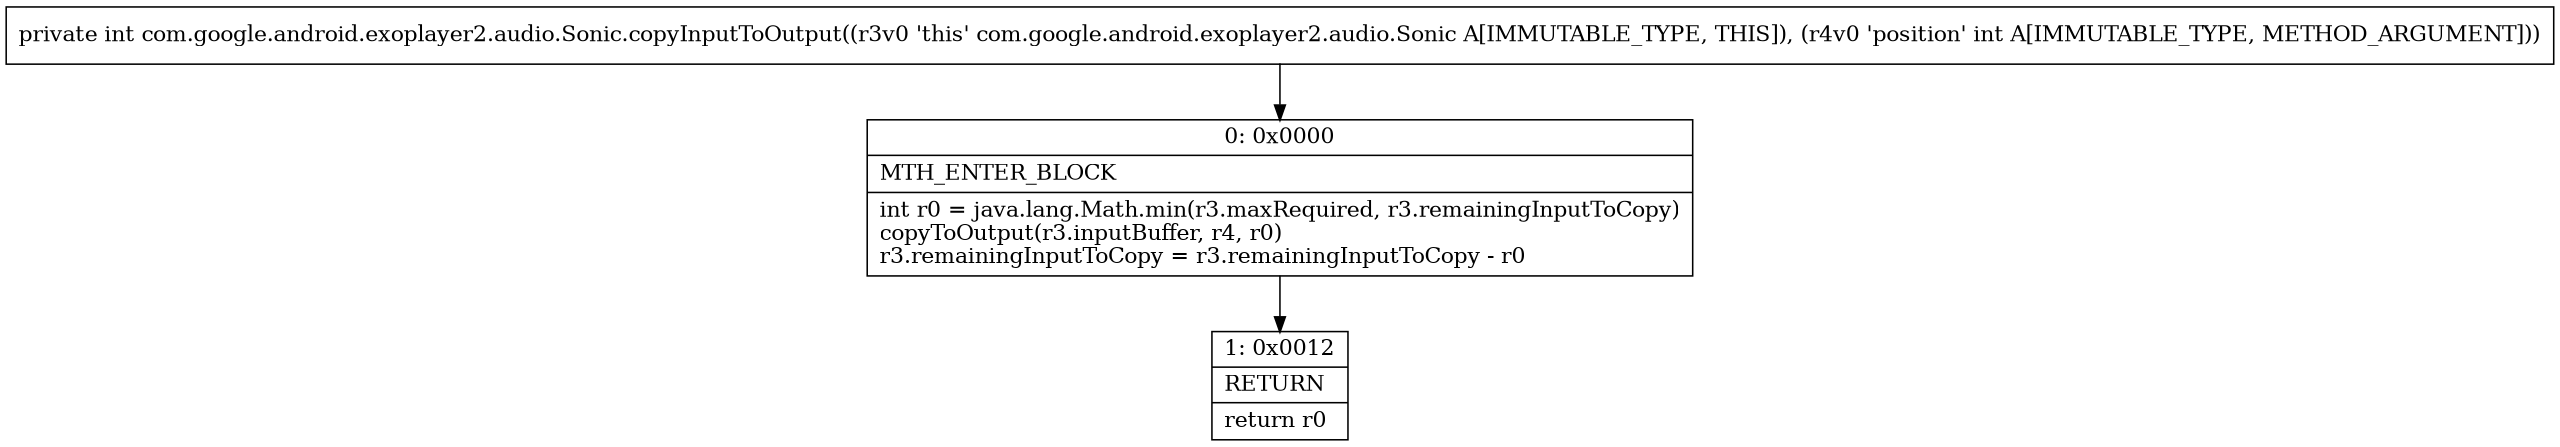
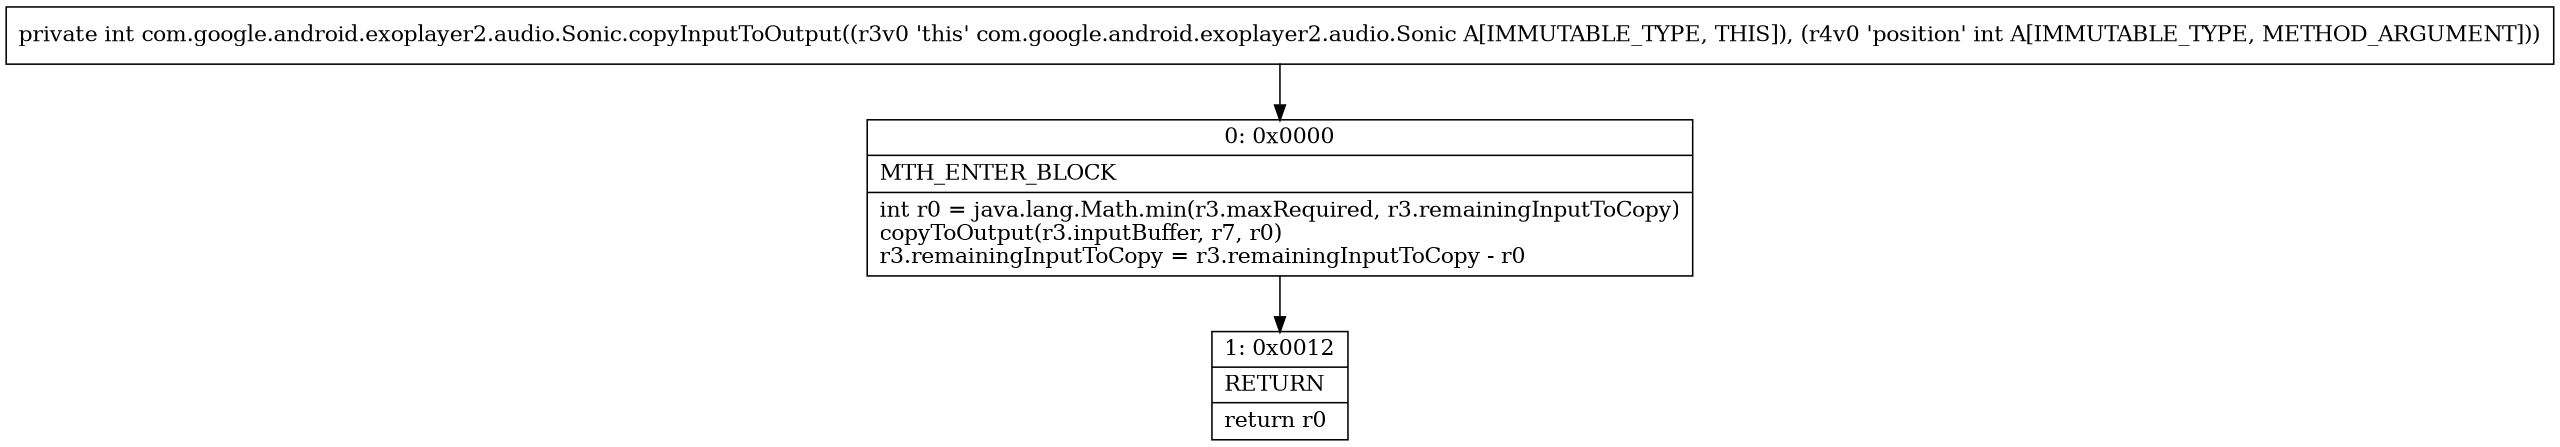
(1081, 233) -> (1081, 233)
